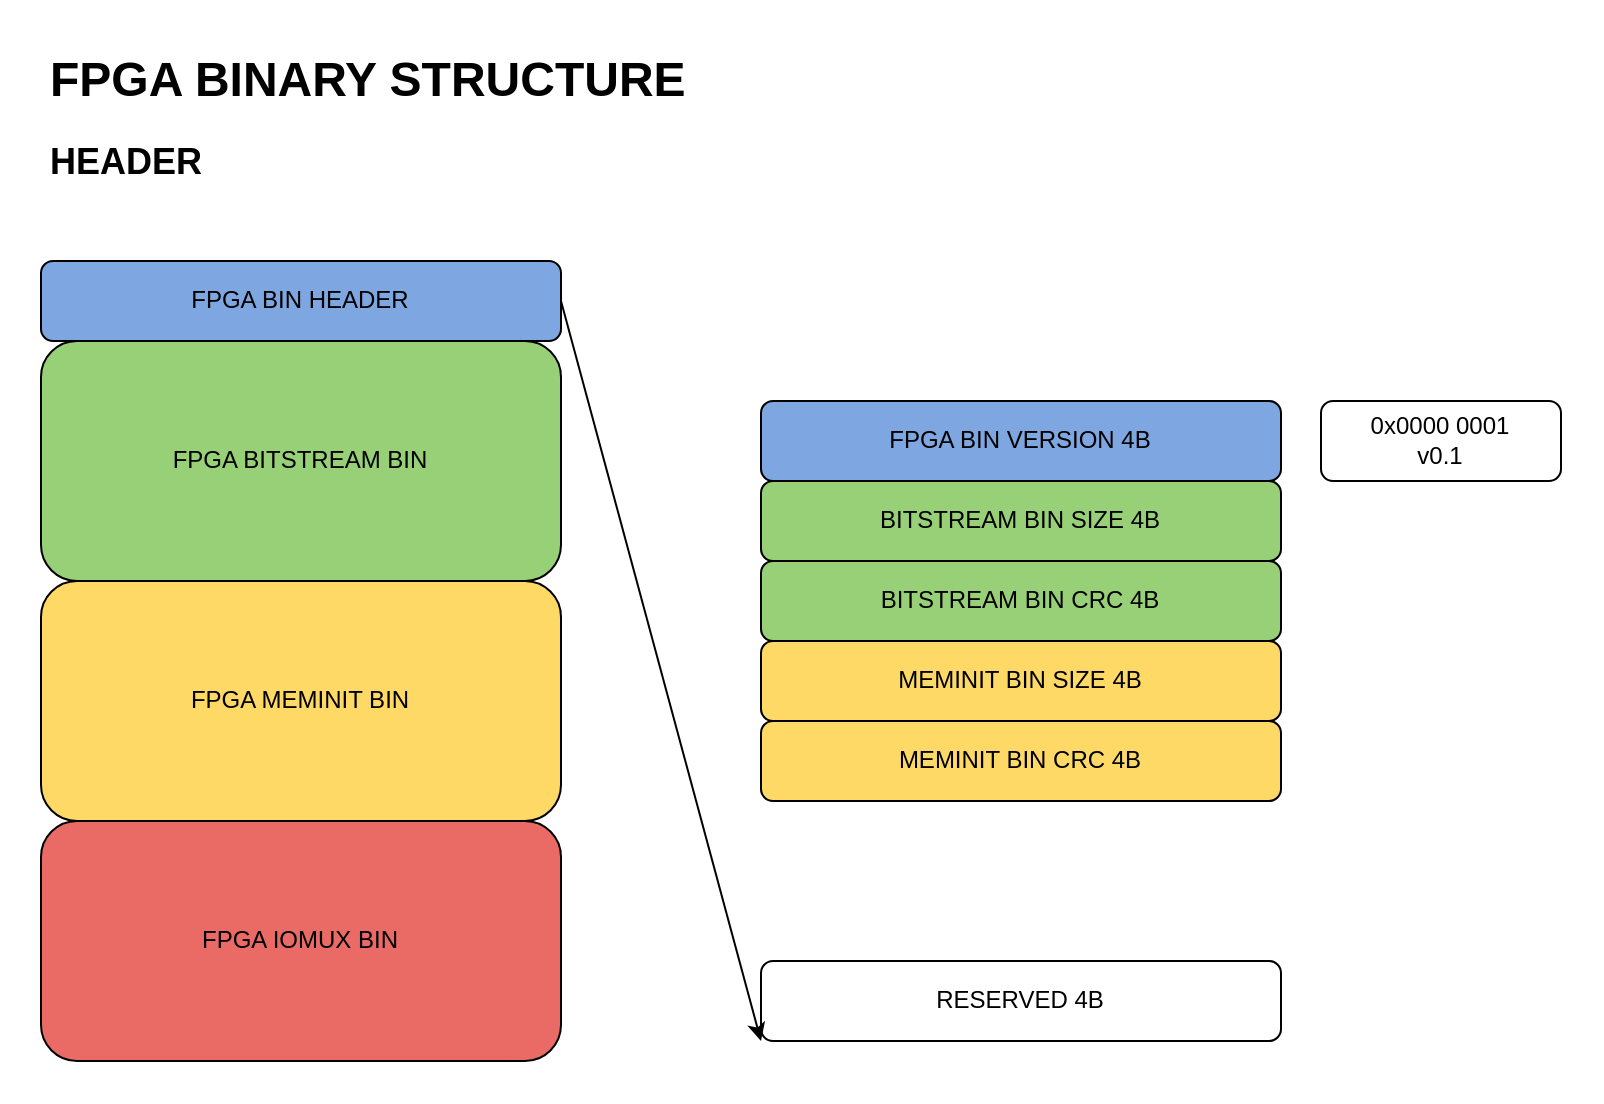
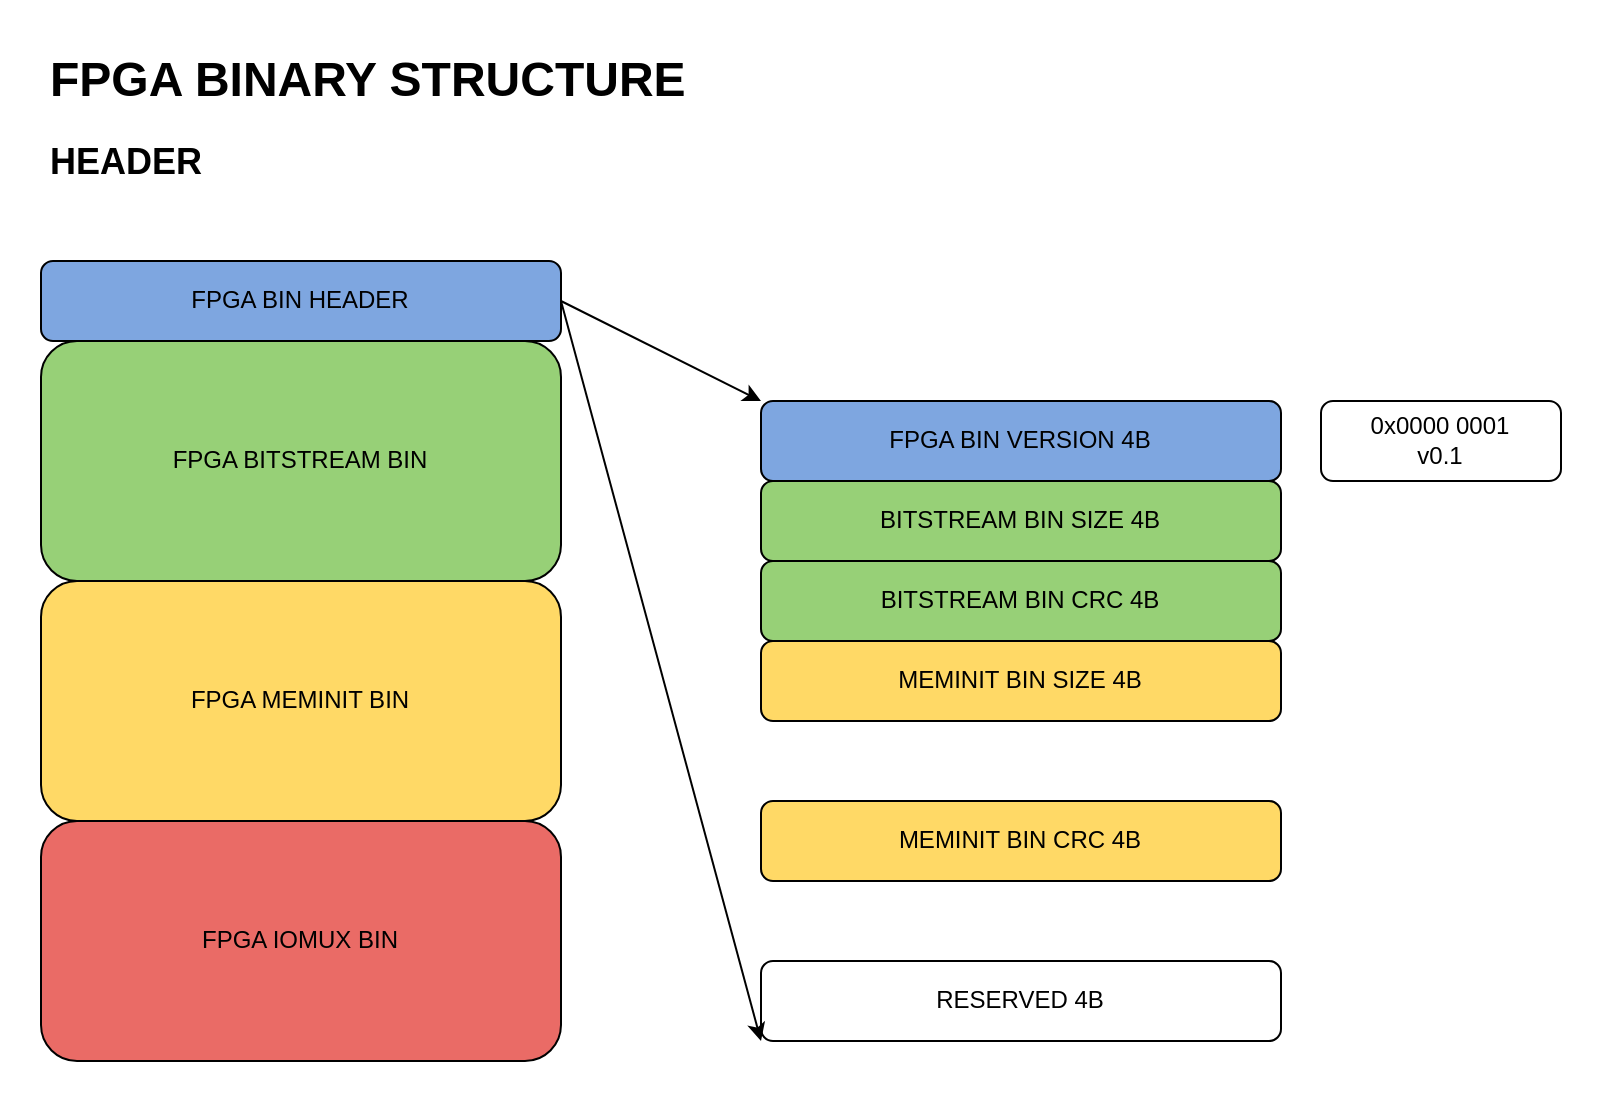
none -> (655, 348)
(1021, 761) -> (1021, 841)
